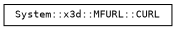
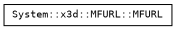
(88, 15) -> (88, 15)
